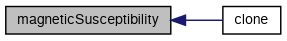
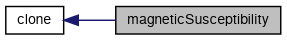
(204, 20) -> (97, 20)
